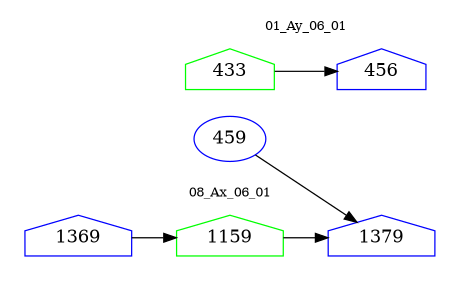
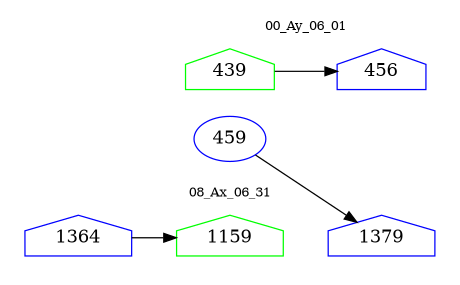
(306, 27) -> (306, 27)
(230, 71) -> (230, 71)
(230, 193) -> (230, 193)
(78, 238) -> (78, 238)
(299, 238) -> none
